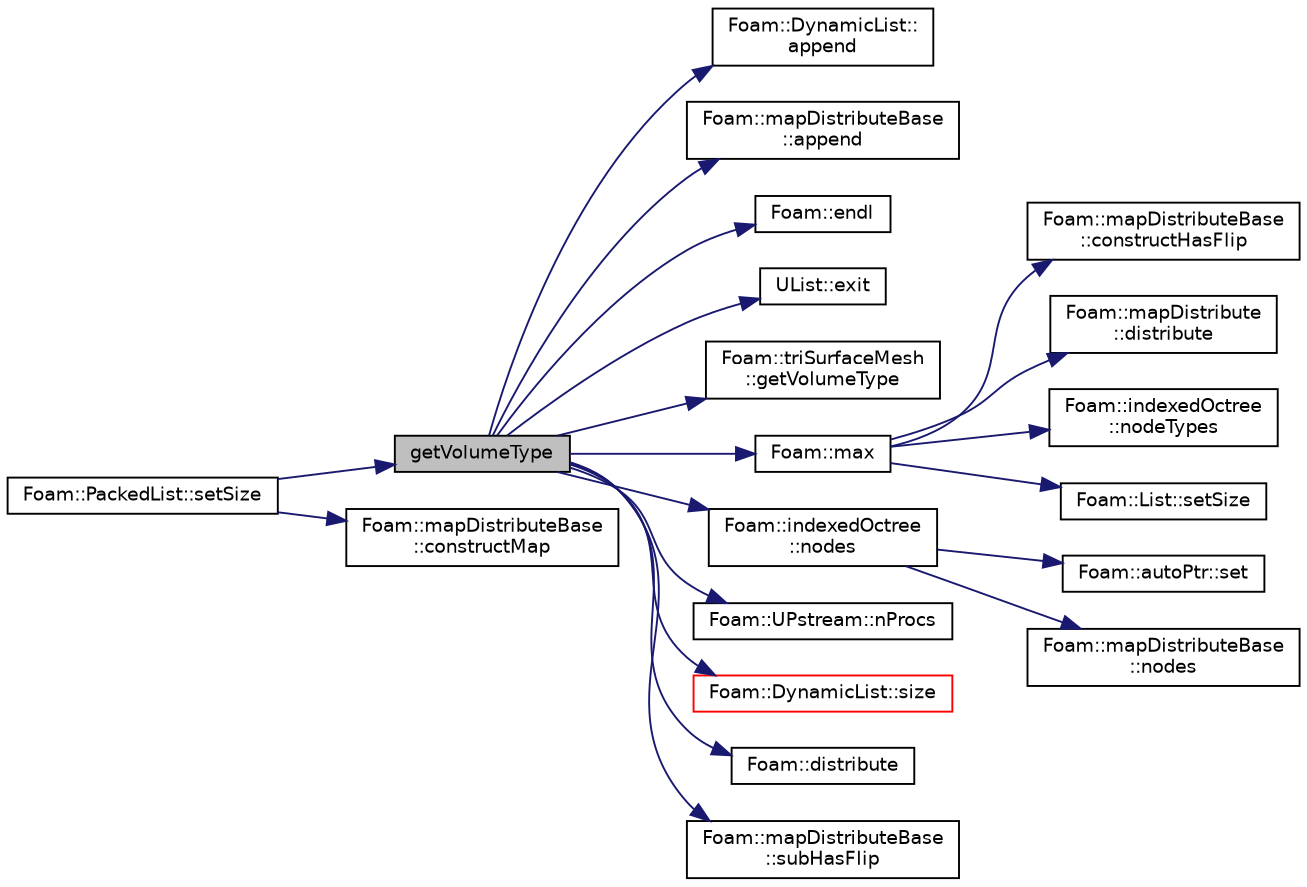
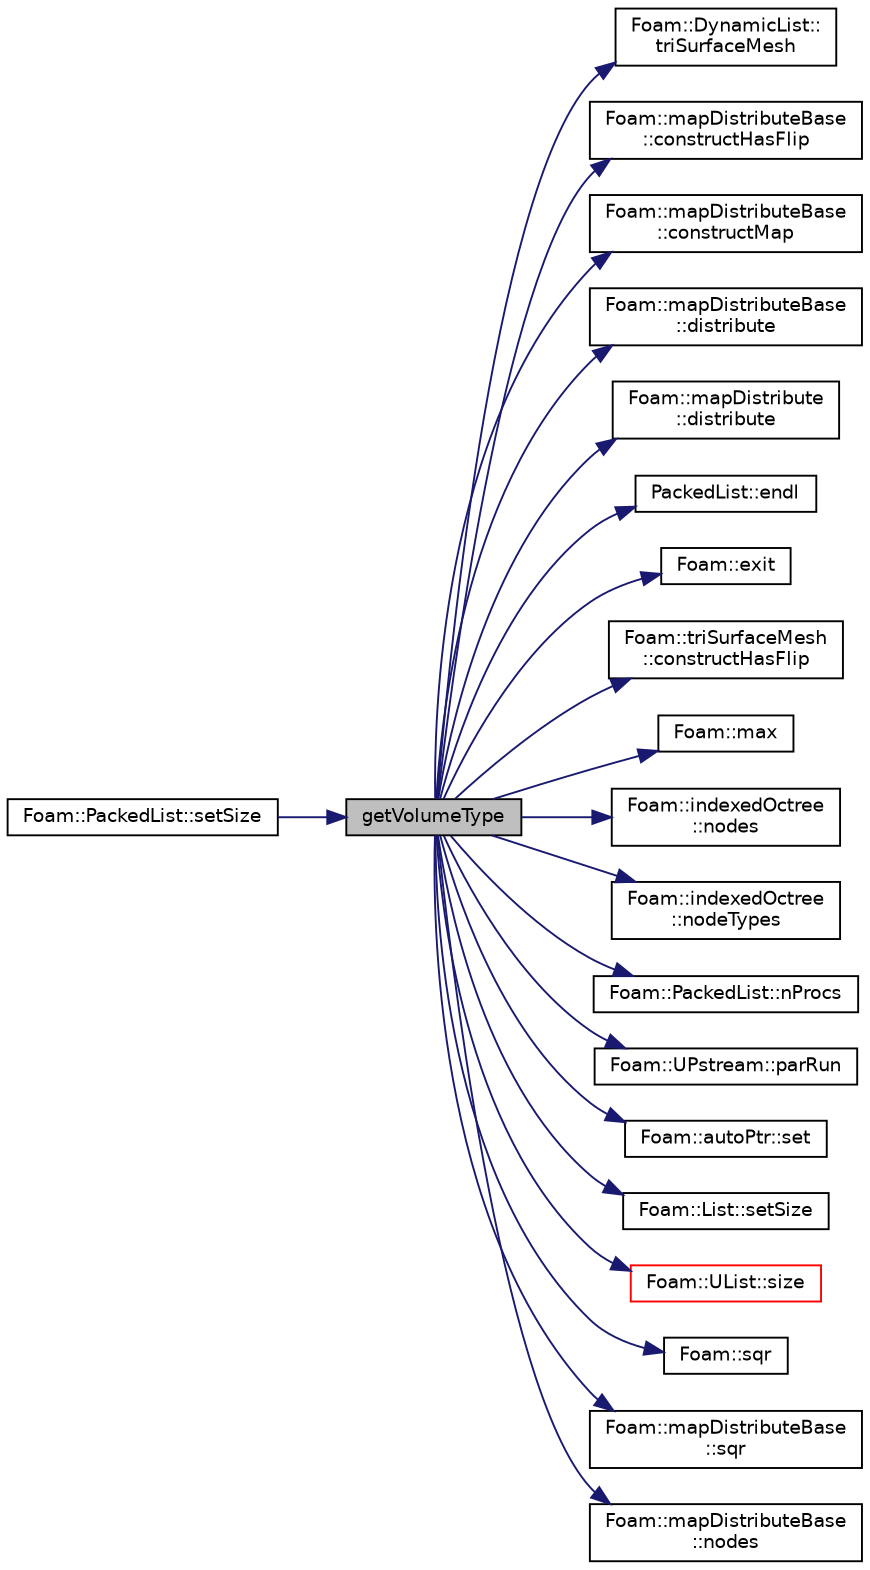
(823, 37) -> (726, 37)
(823, 130) -> (726, 317)
(823, 214) -> (726, 494)
(823, 286) -> (726, 566)
(823, 370) -> (726, 650)
(986, 378) -> (517, 349)
(992, 394) -> (491, 610)
(960, 439) -> (555, 856)
(966, 474) -> (490, 1027)
(302, 515) -> (467, 516)
(991, 555) -> (500, 990)
(984, 594) -> (516, 1306)
(823, 621) -> (726, 994)
(823, 694) -> (726, 1283)
(823, 766) -> (726, 1356)
(823, 850) -> (726, 1439)
none -> (726, 1067)
